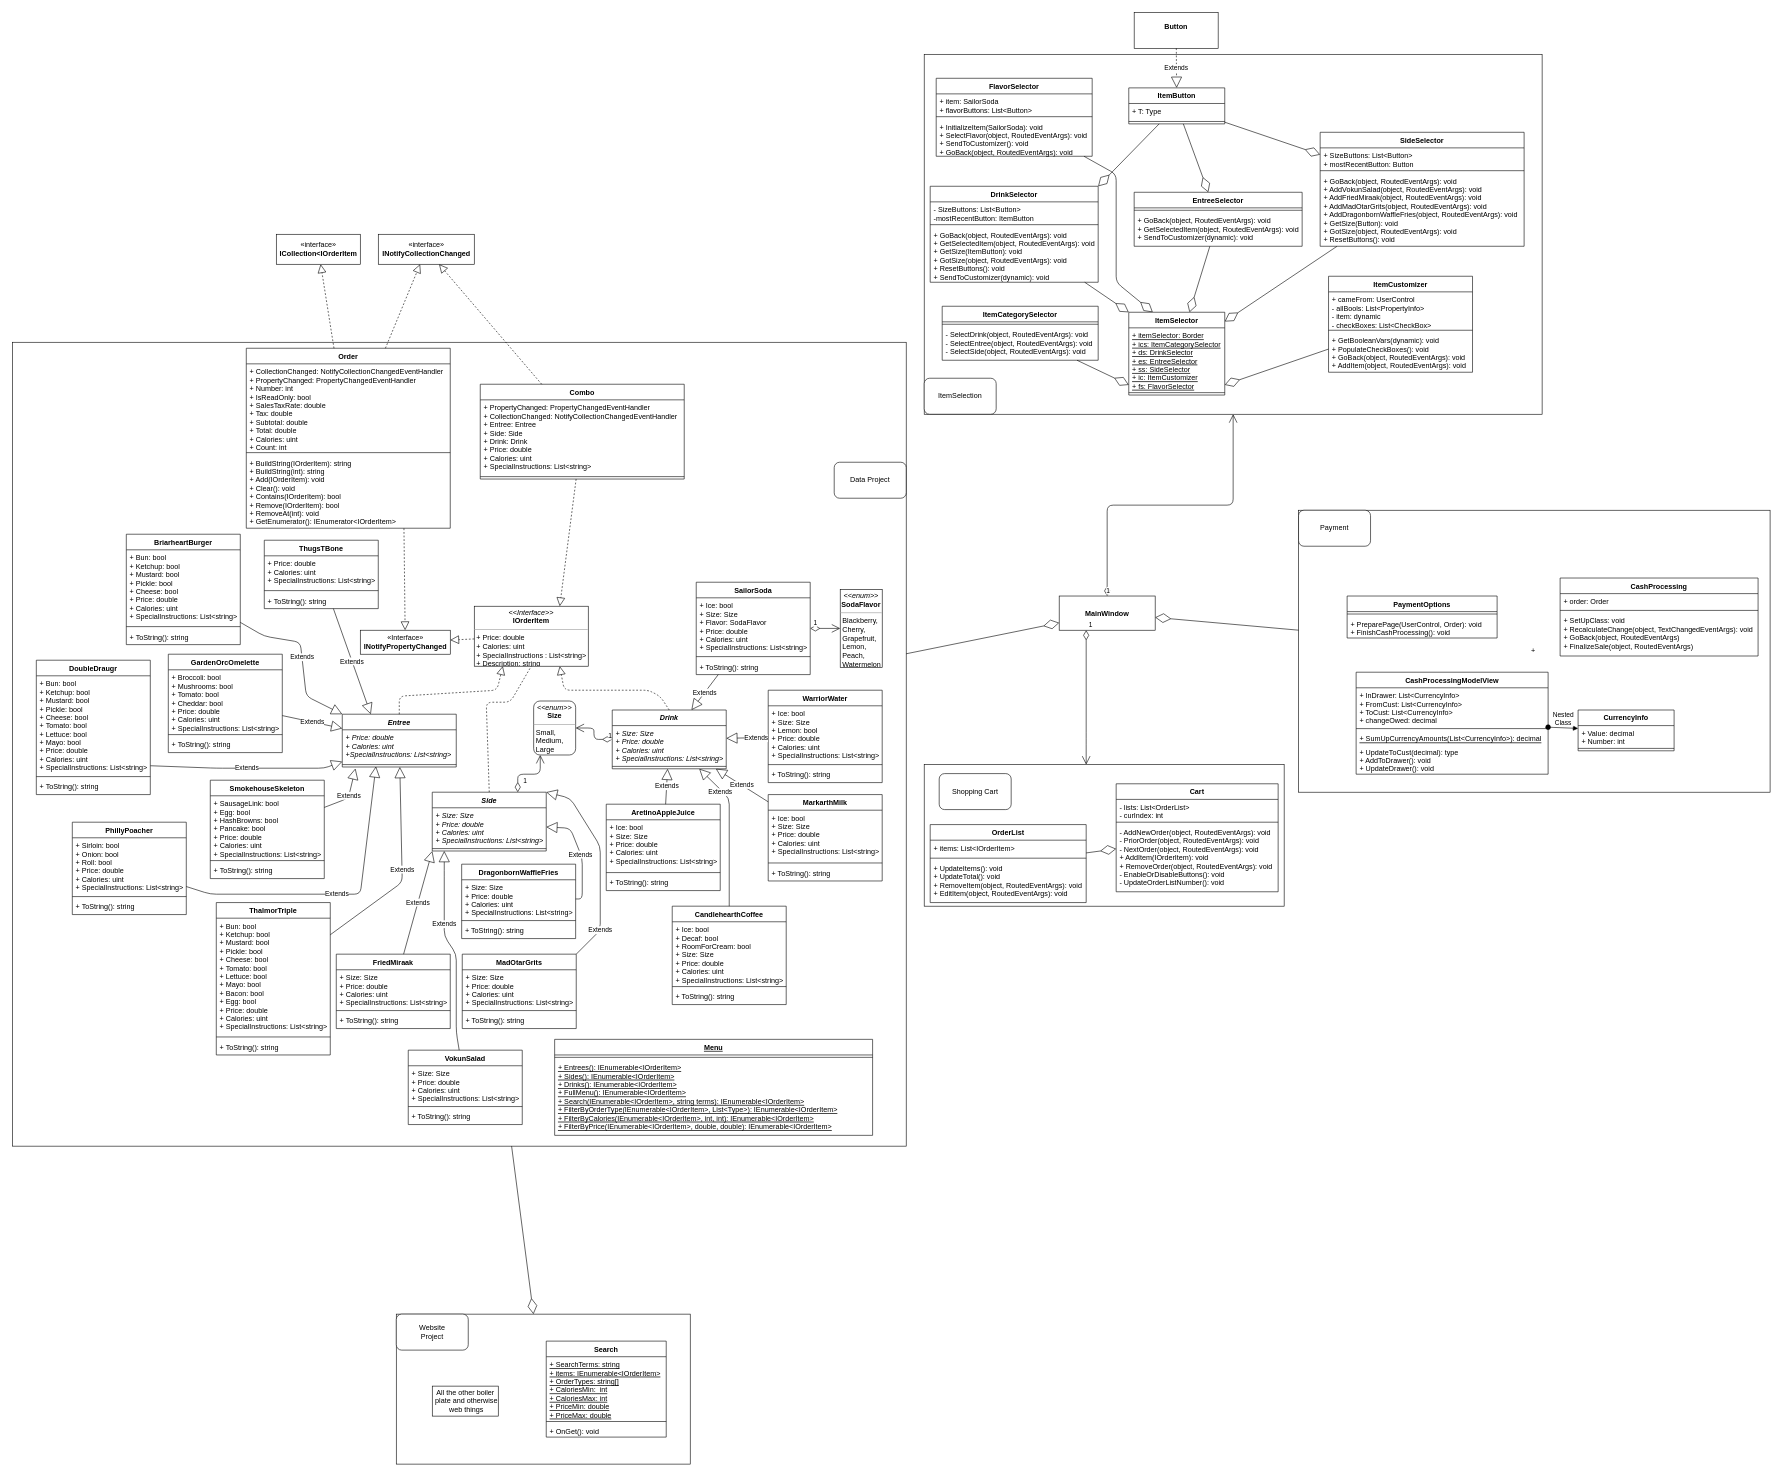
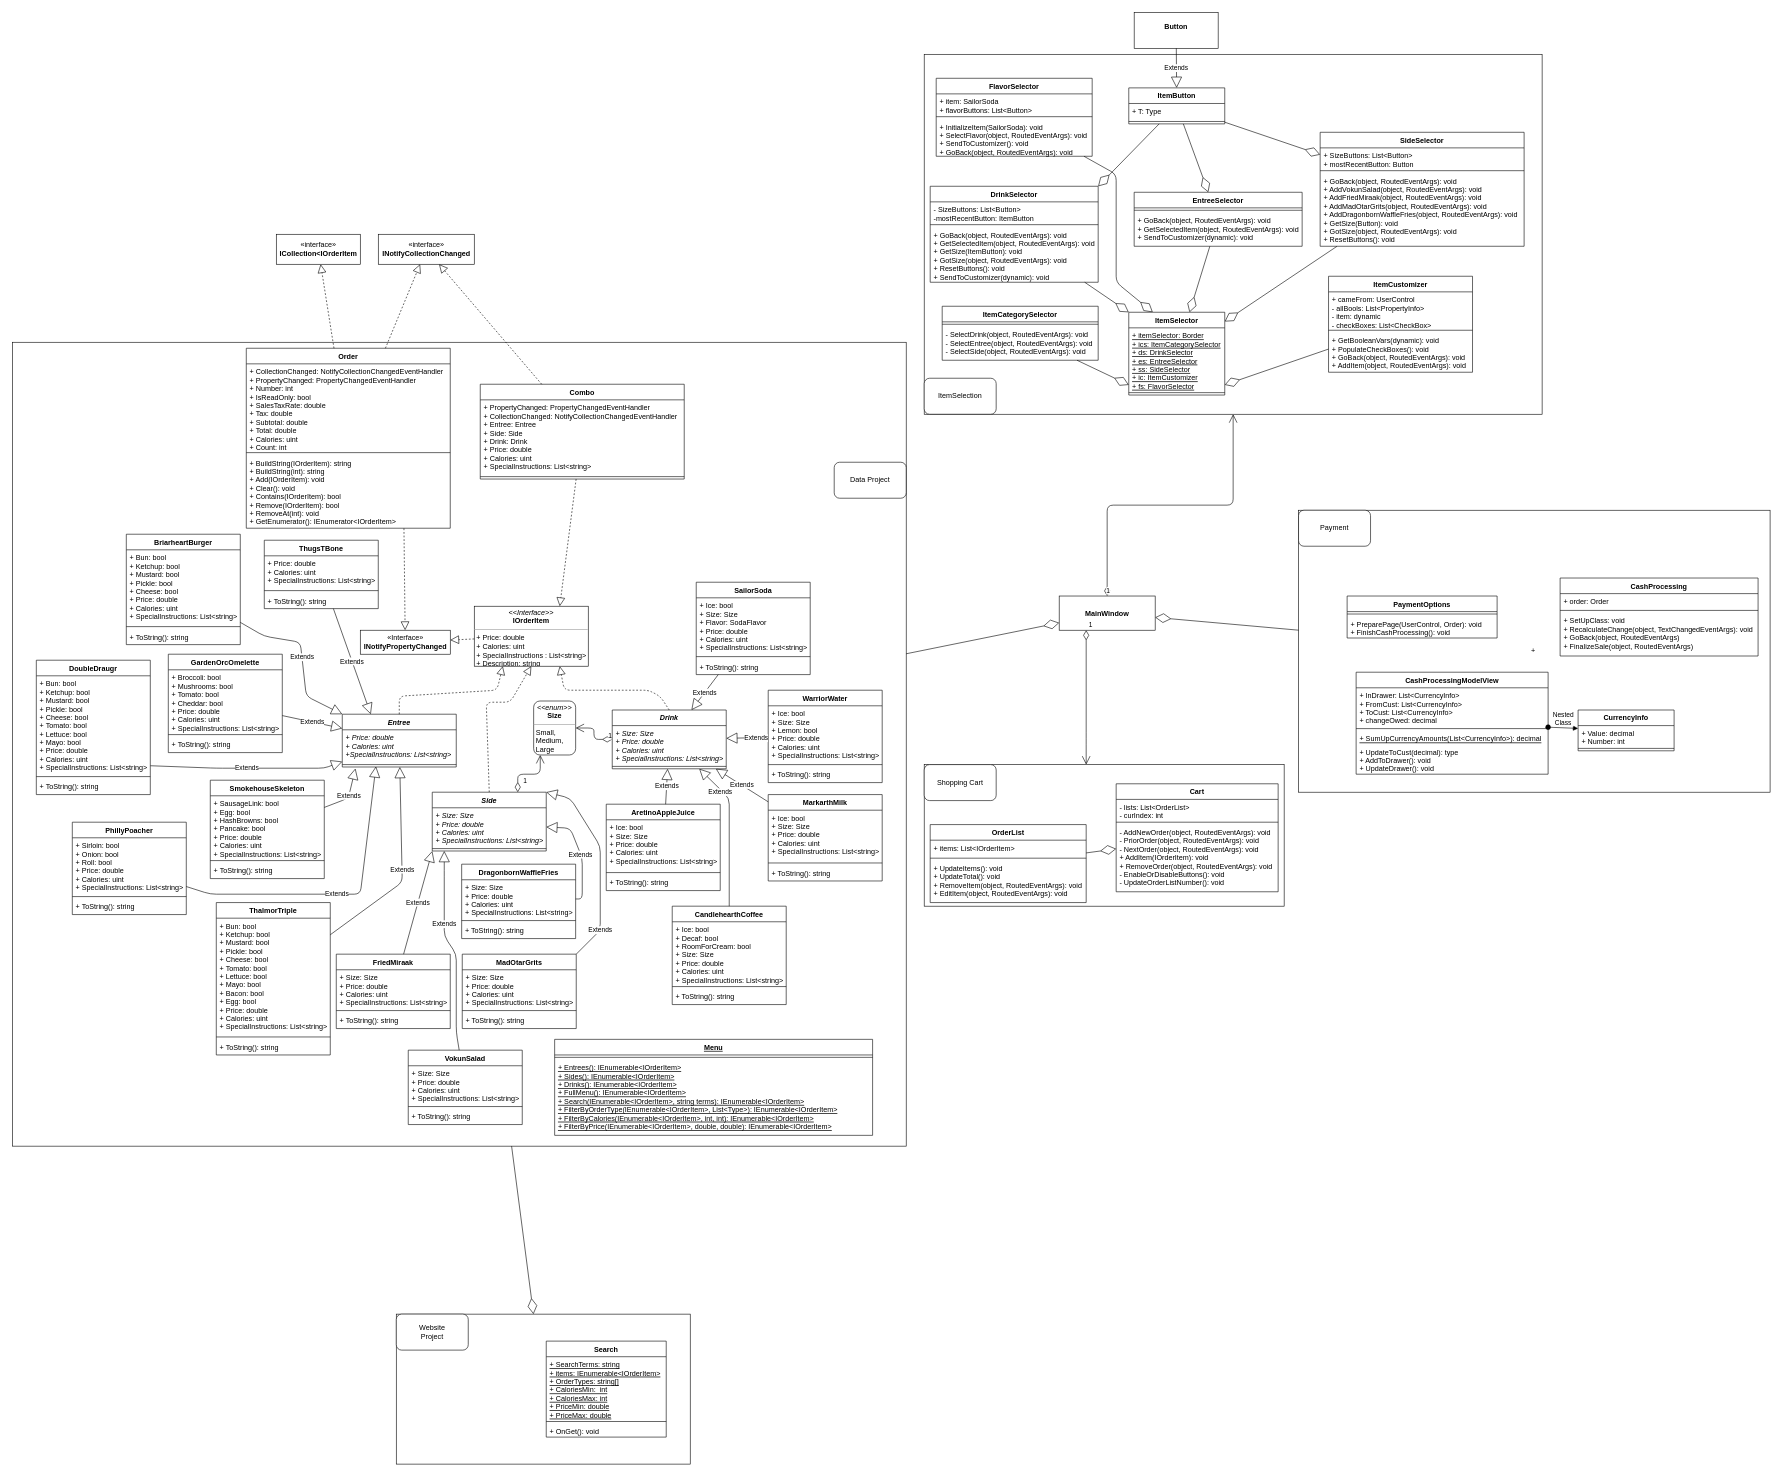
(1177, 63) -> (1177, 63)
(829, 629) -> none
(861, 629) -> none
(528, 672) -> (526, 675)
(975, 792) -> (960, 783)
(465, 1401) -> none
